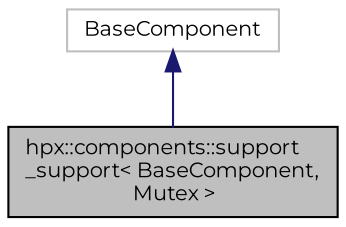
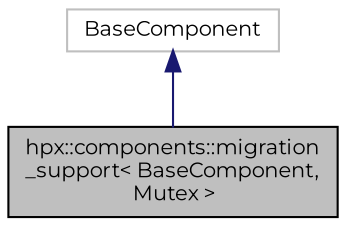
(173, 172) -> (173, 172)
